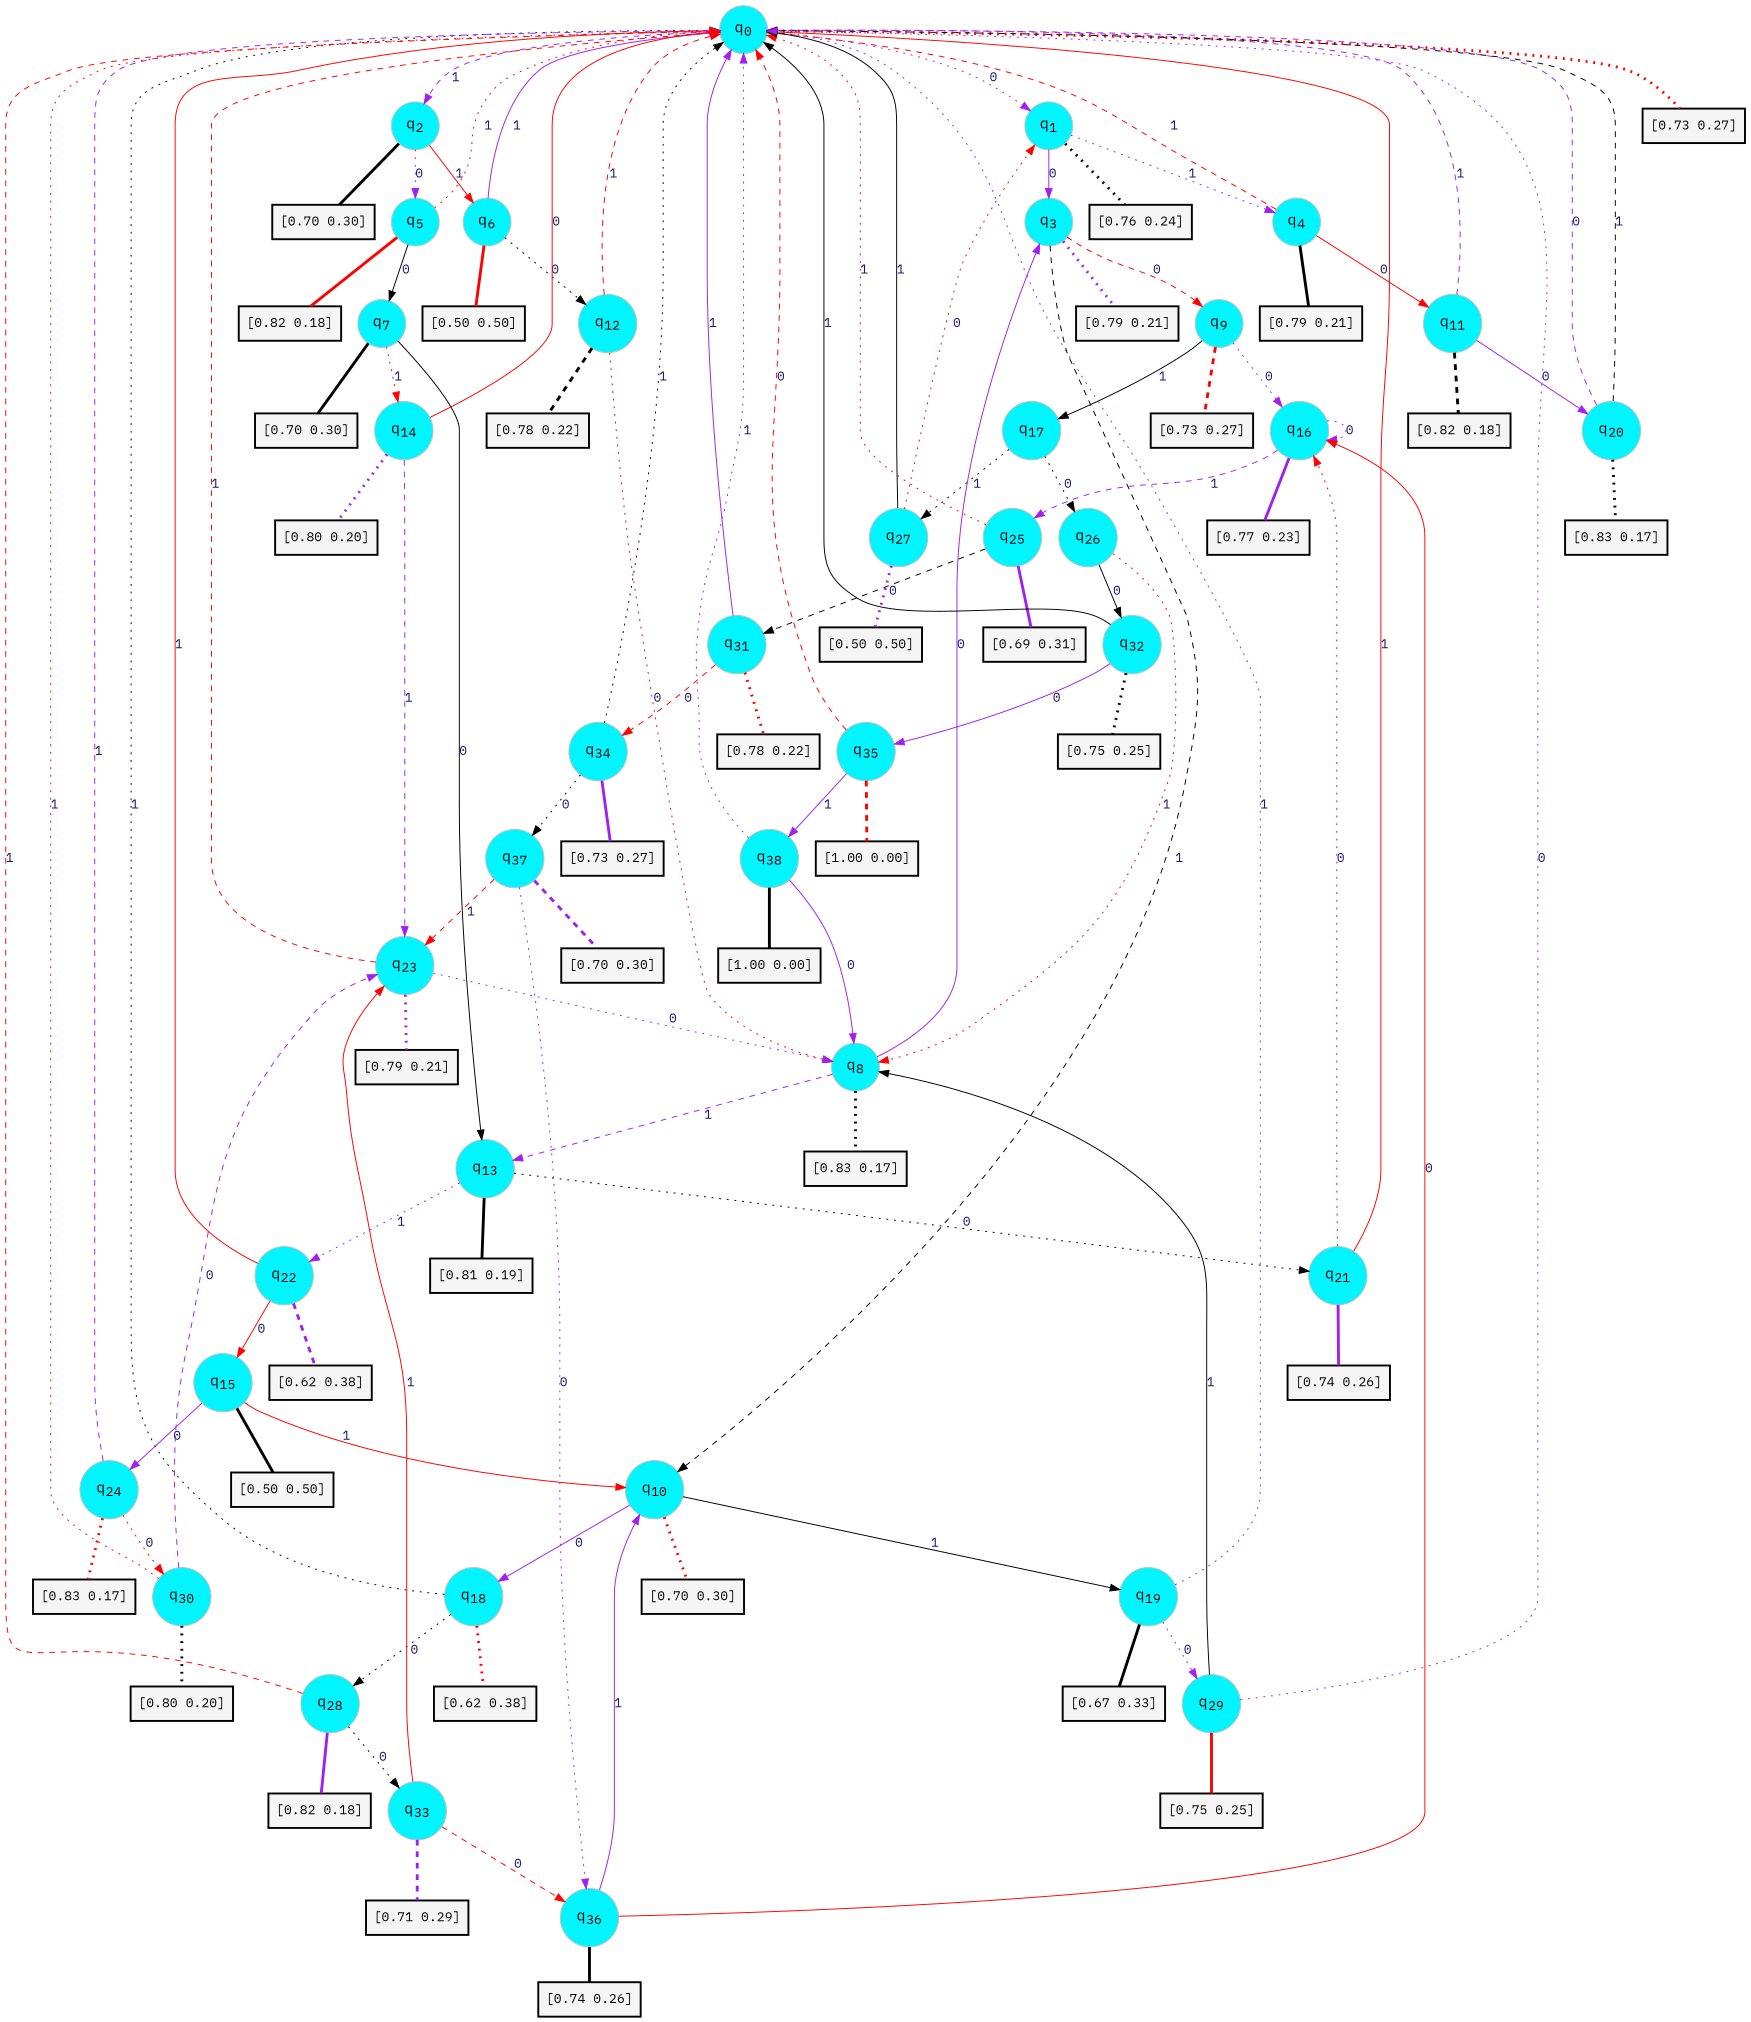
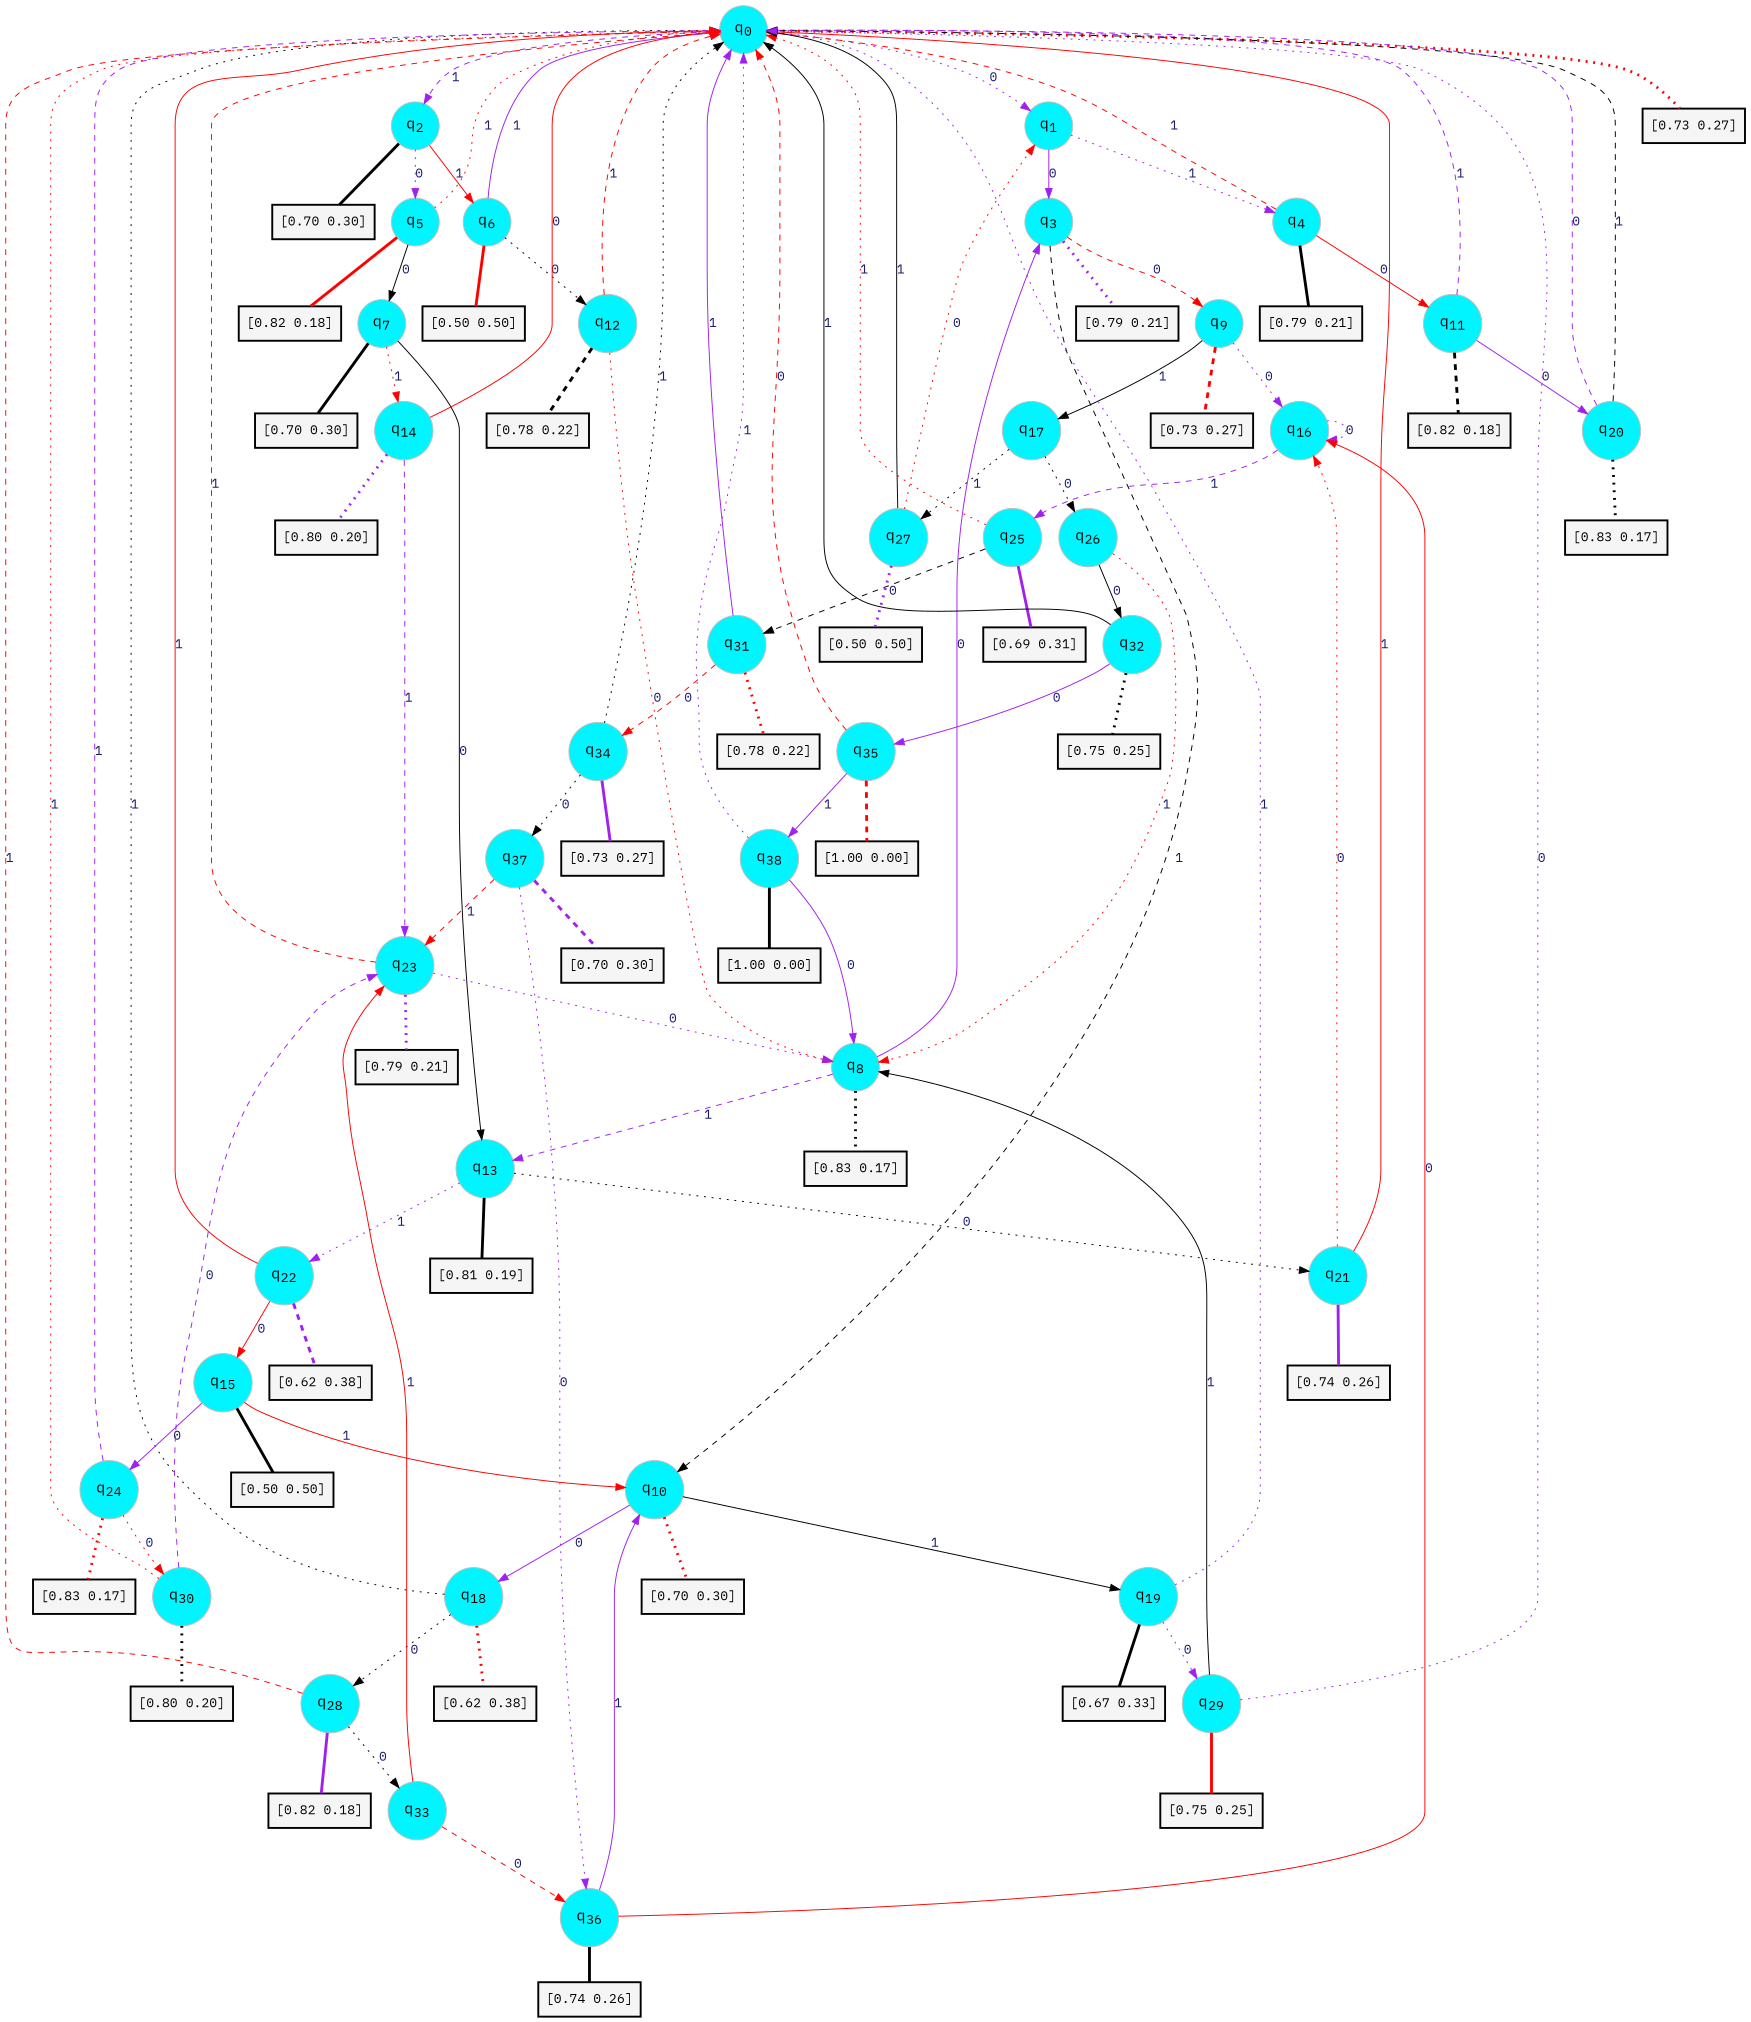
(1141, 222) -> none
(1258, 538) -> none
(417, 1918) -> none
